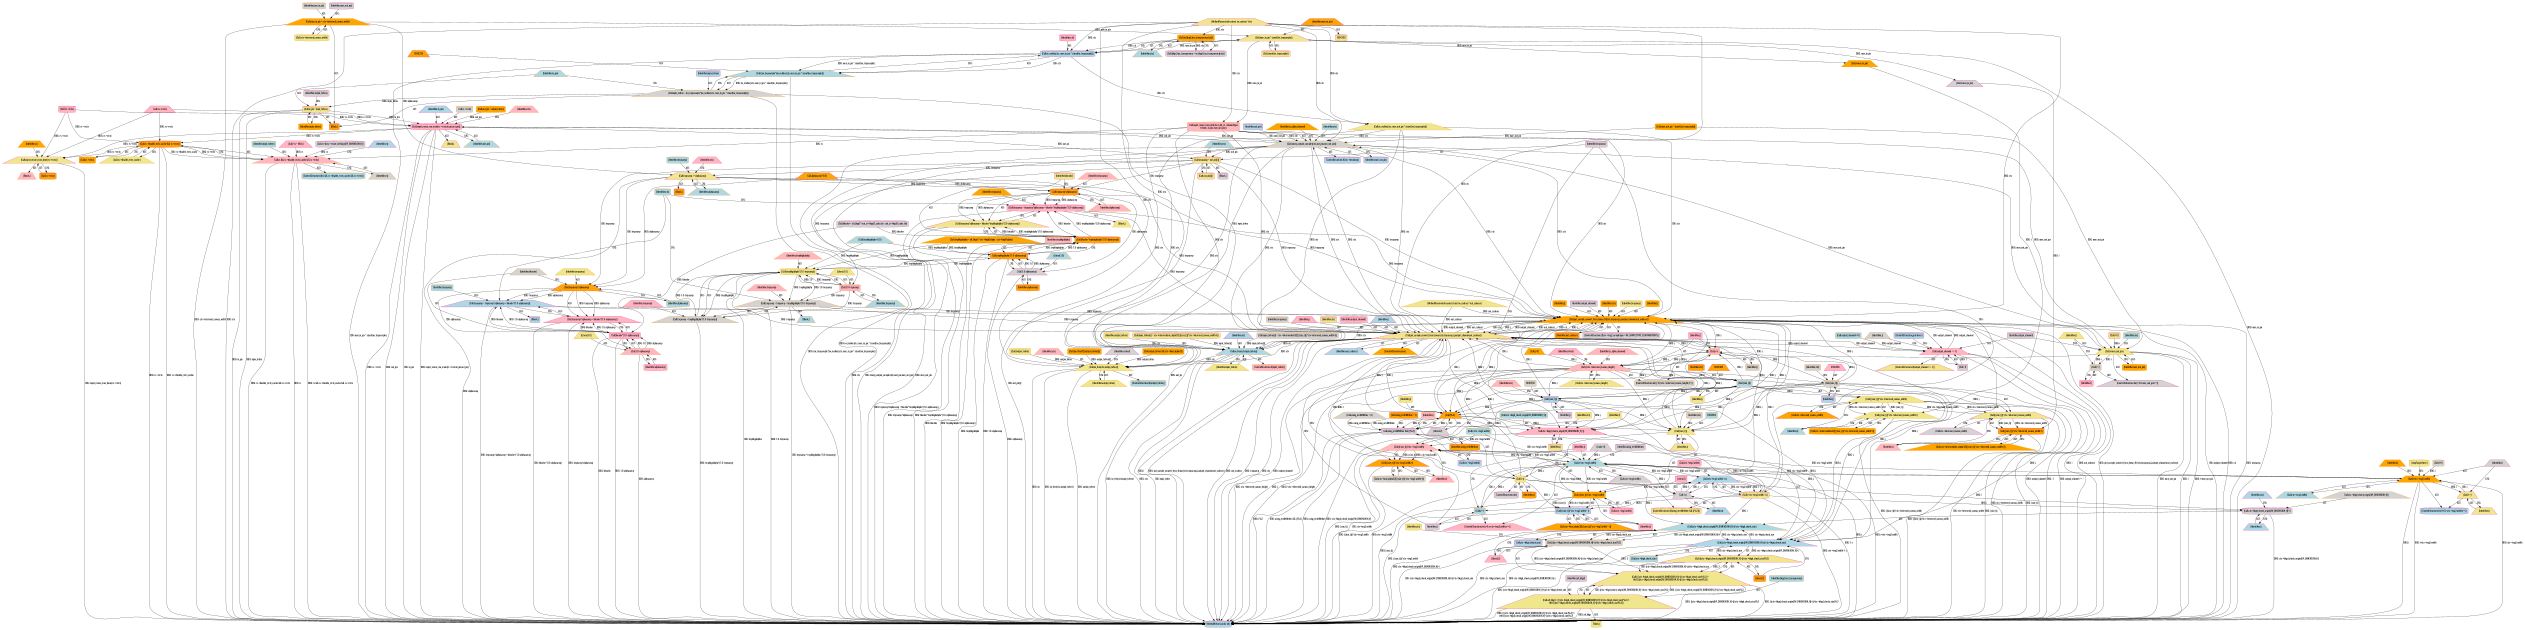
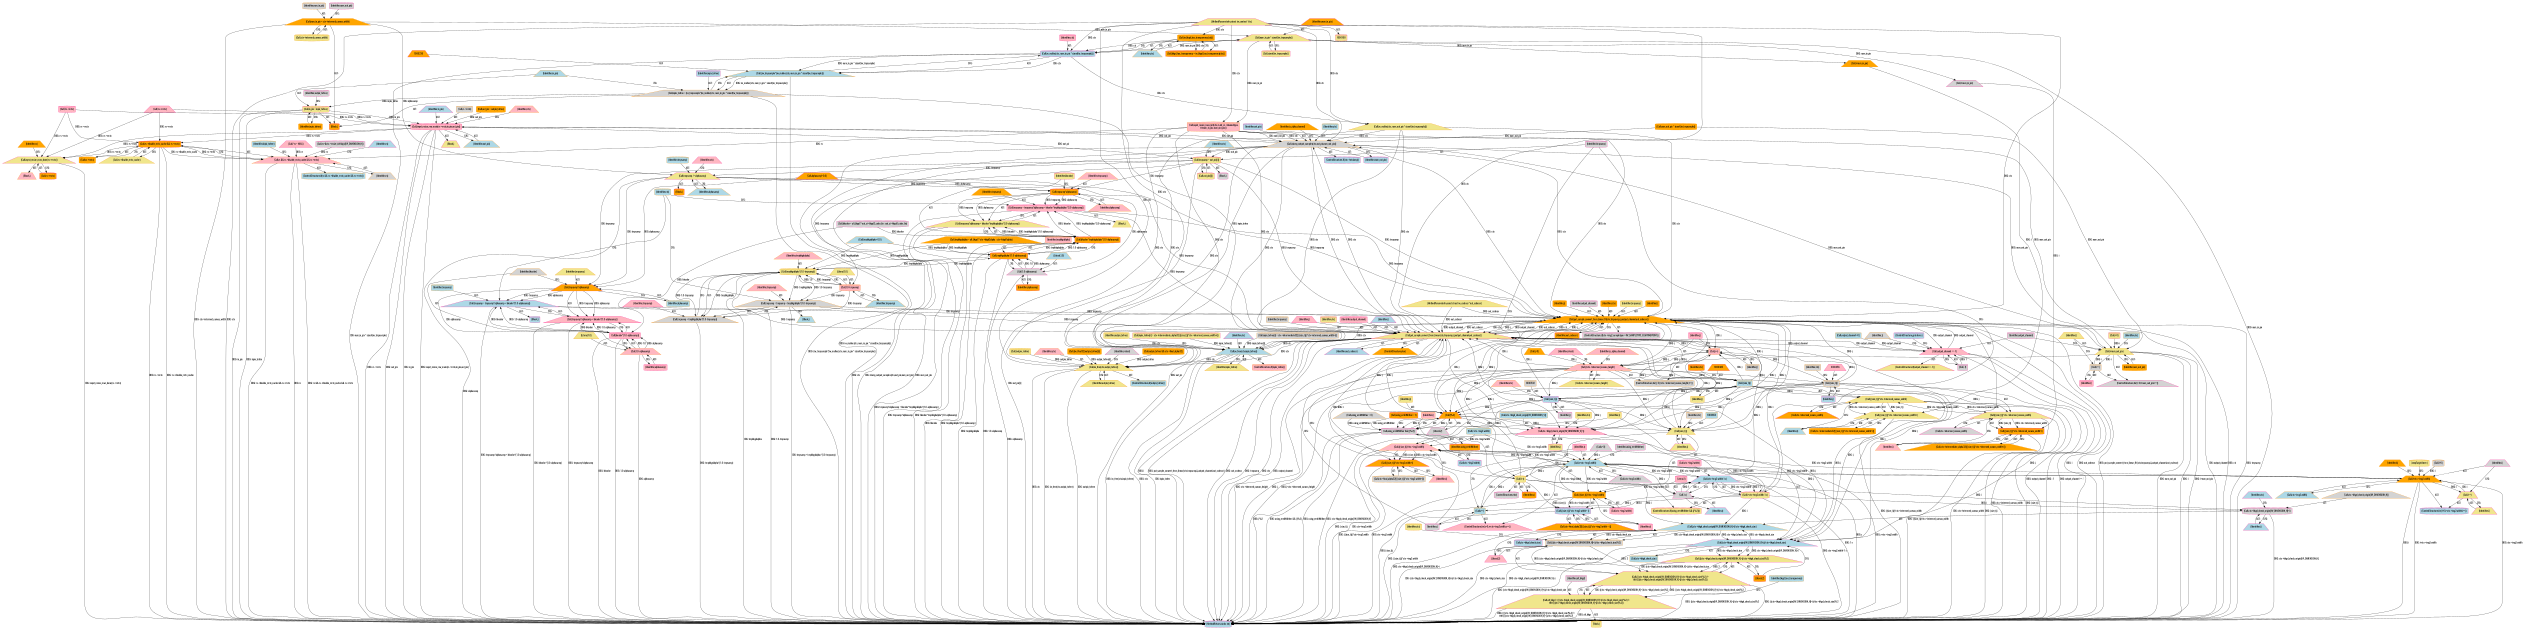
(1196, 54) -> (1196, 54)
